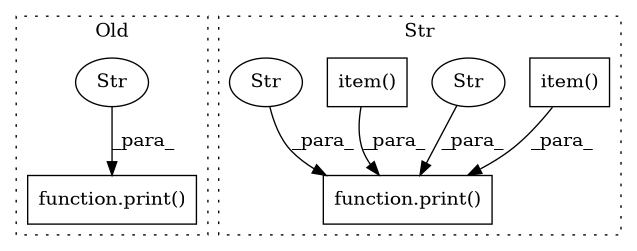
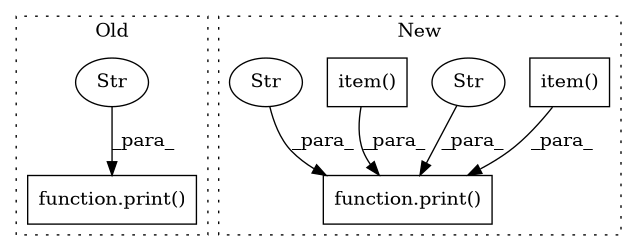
(420, 32) -> (420, 32)
